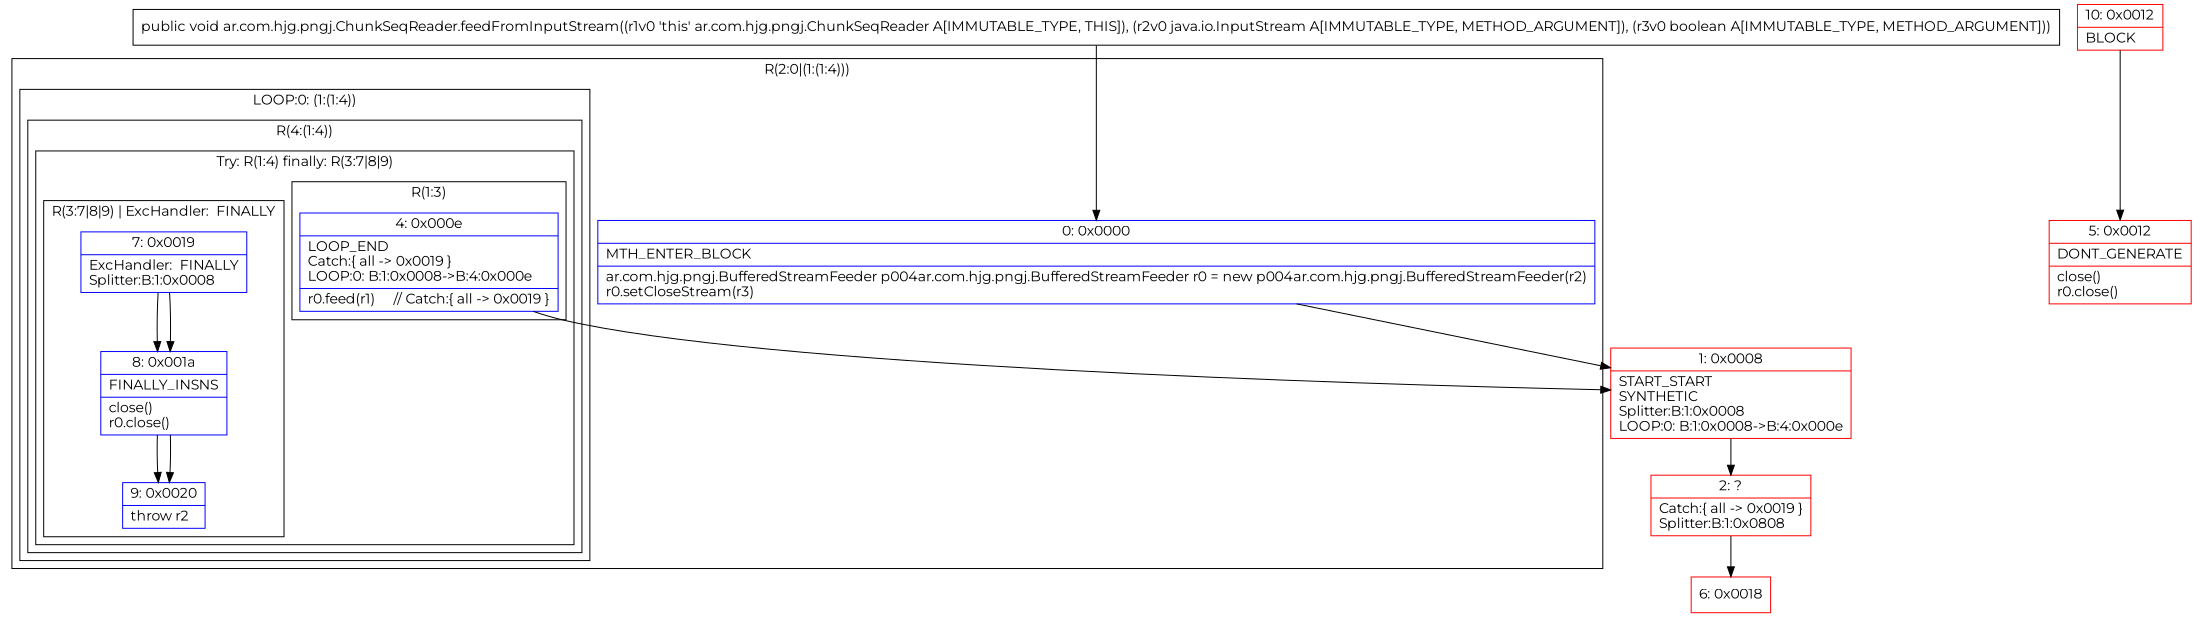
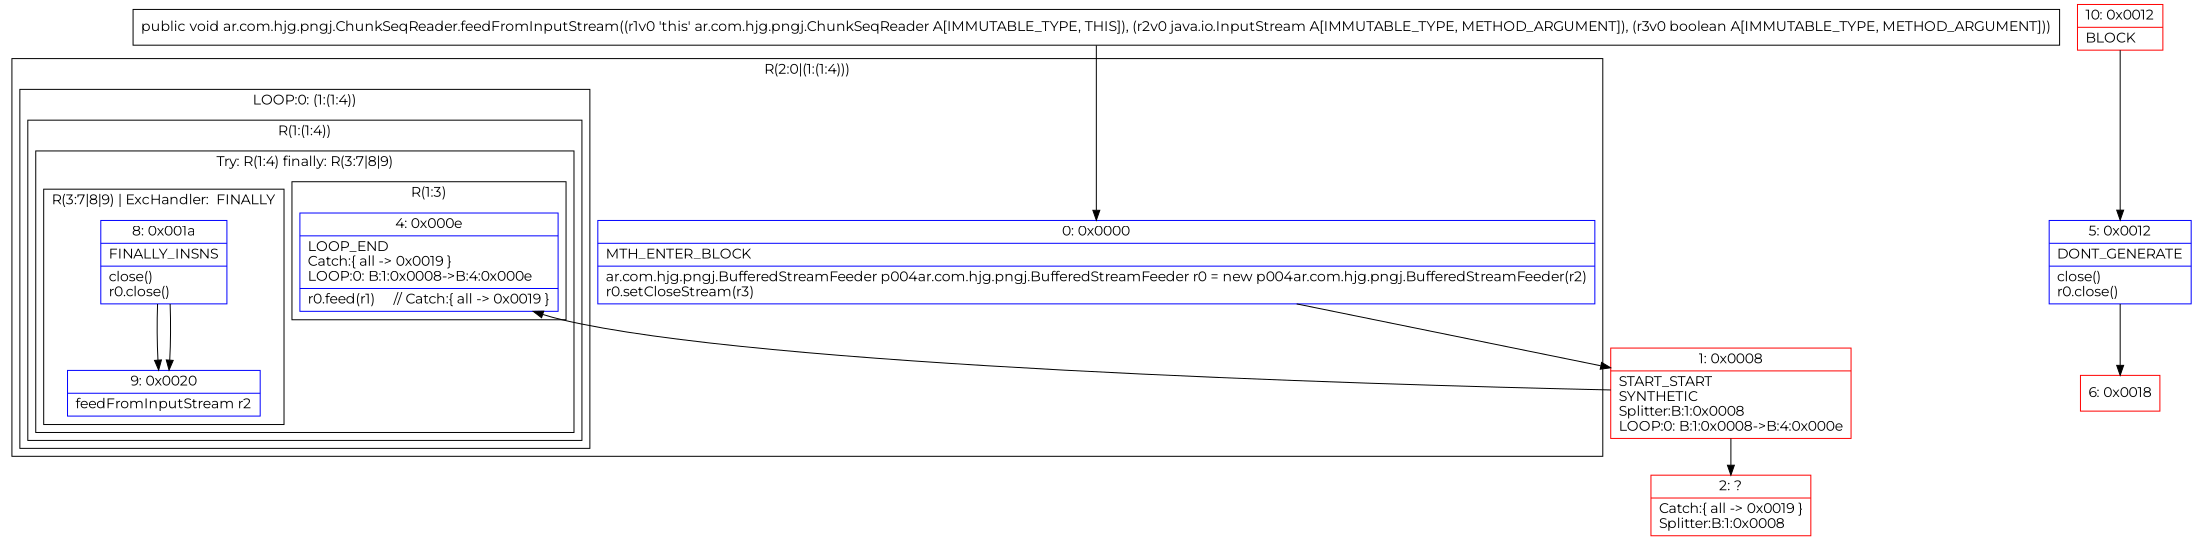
(305, 132) -> (305, 132)
(164, 262) -> none
(2120, 262) -> (2120, 262)
(1065, 370) -> (1075, 371)
(160, 516) -> (164, 404)
(1722, 524) -> (1722, 524)
(1731, 551) -> (2120, 335)
